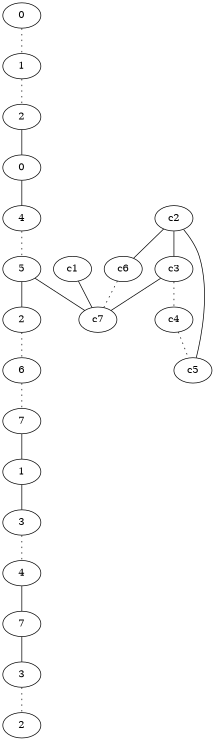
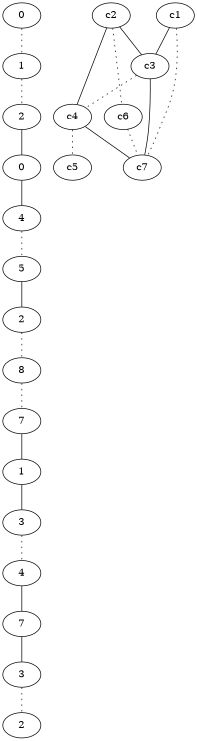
none -> (163, 41)
(149, 244) -> (117, 66)
(204, 292) -> (92, 66)
(60, 294) -> (107, 142)
(85, 294) -> (172, 94)
(22, 370) -> (22, 370)
